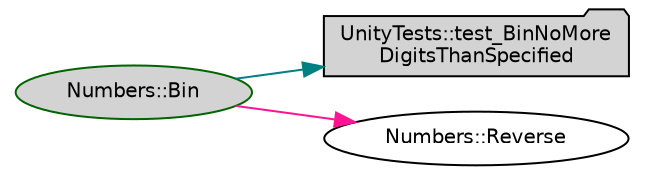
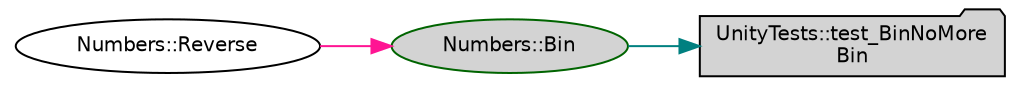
(476, 46) -> (852, 46)
(285, 113) -> (346, 46)
